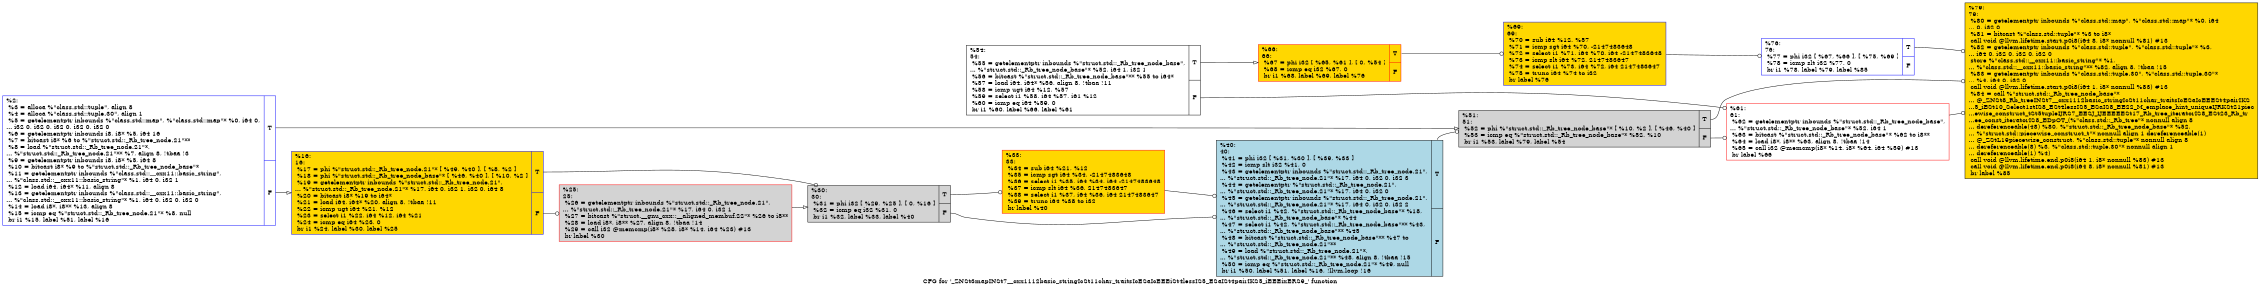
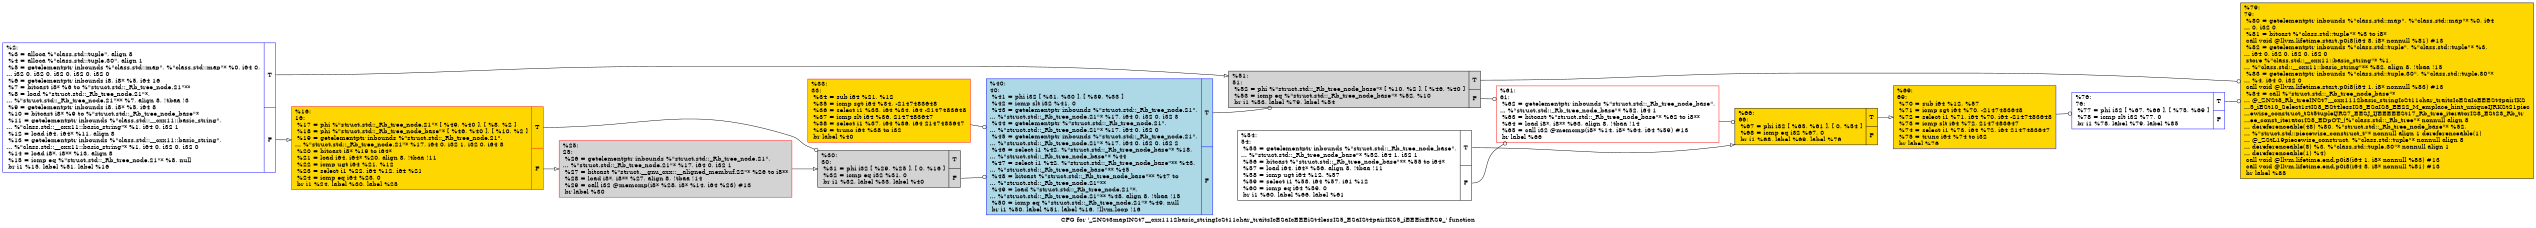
(1451, 54) -> (1883, 117)
(1330, 63) -> (1806, 127)
(1955, 114) -> (1725, 122)
(417, 193) -> (417, 148)
(974, 194) -> none
(1330, 208) -> (1100, 147)
(549, 214) -> (549, 169)
